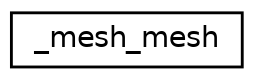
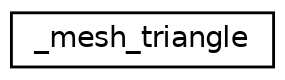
(127, 40) -> (142, 40)
